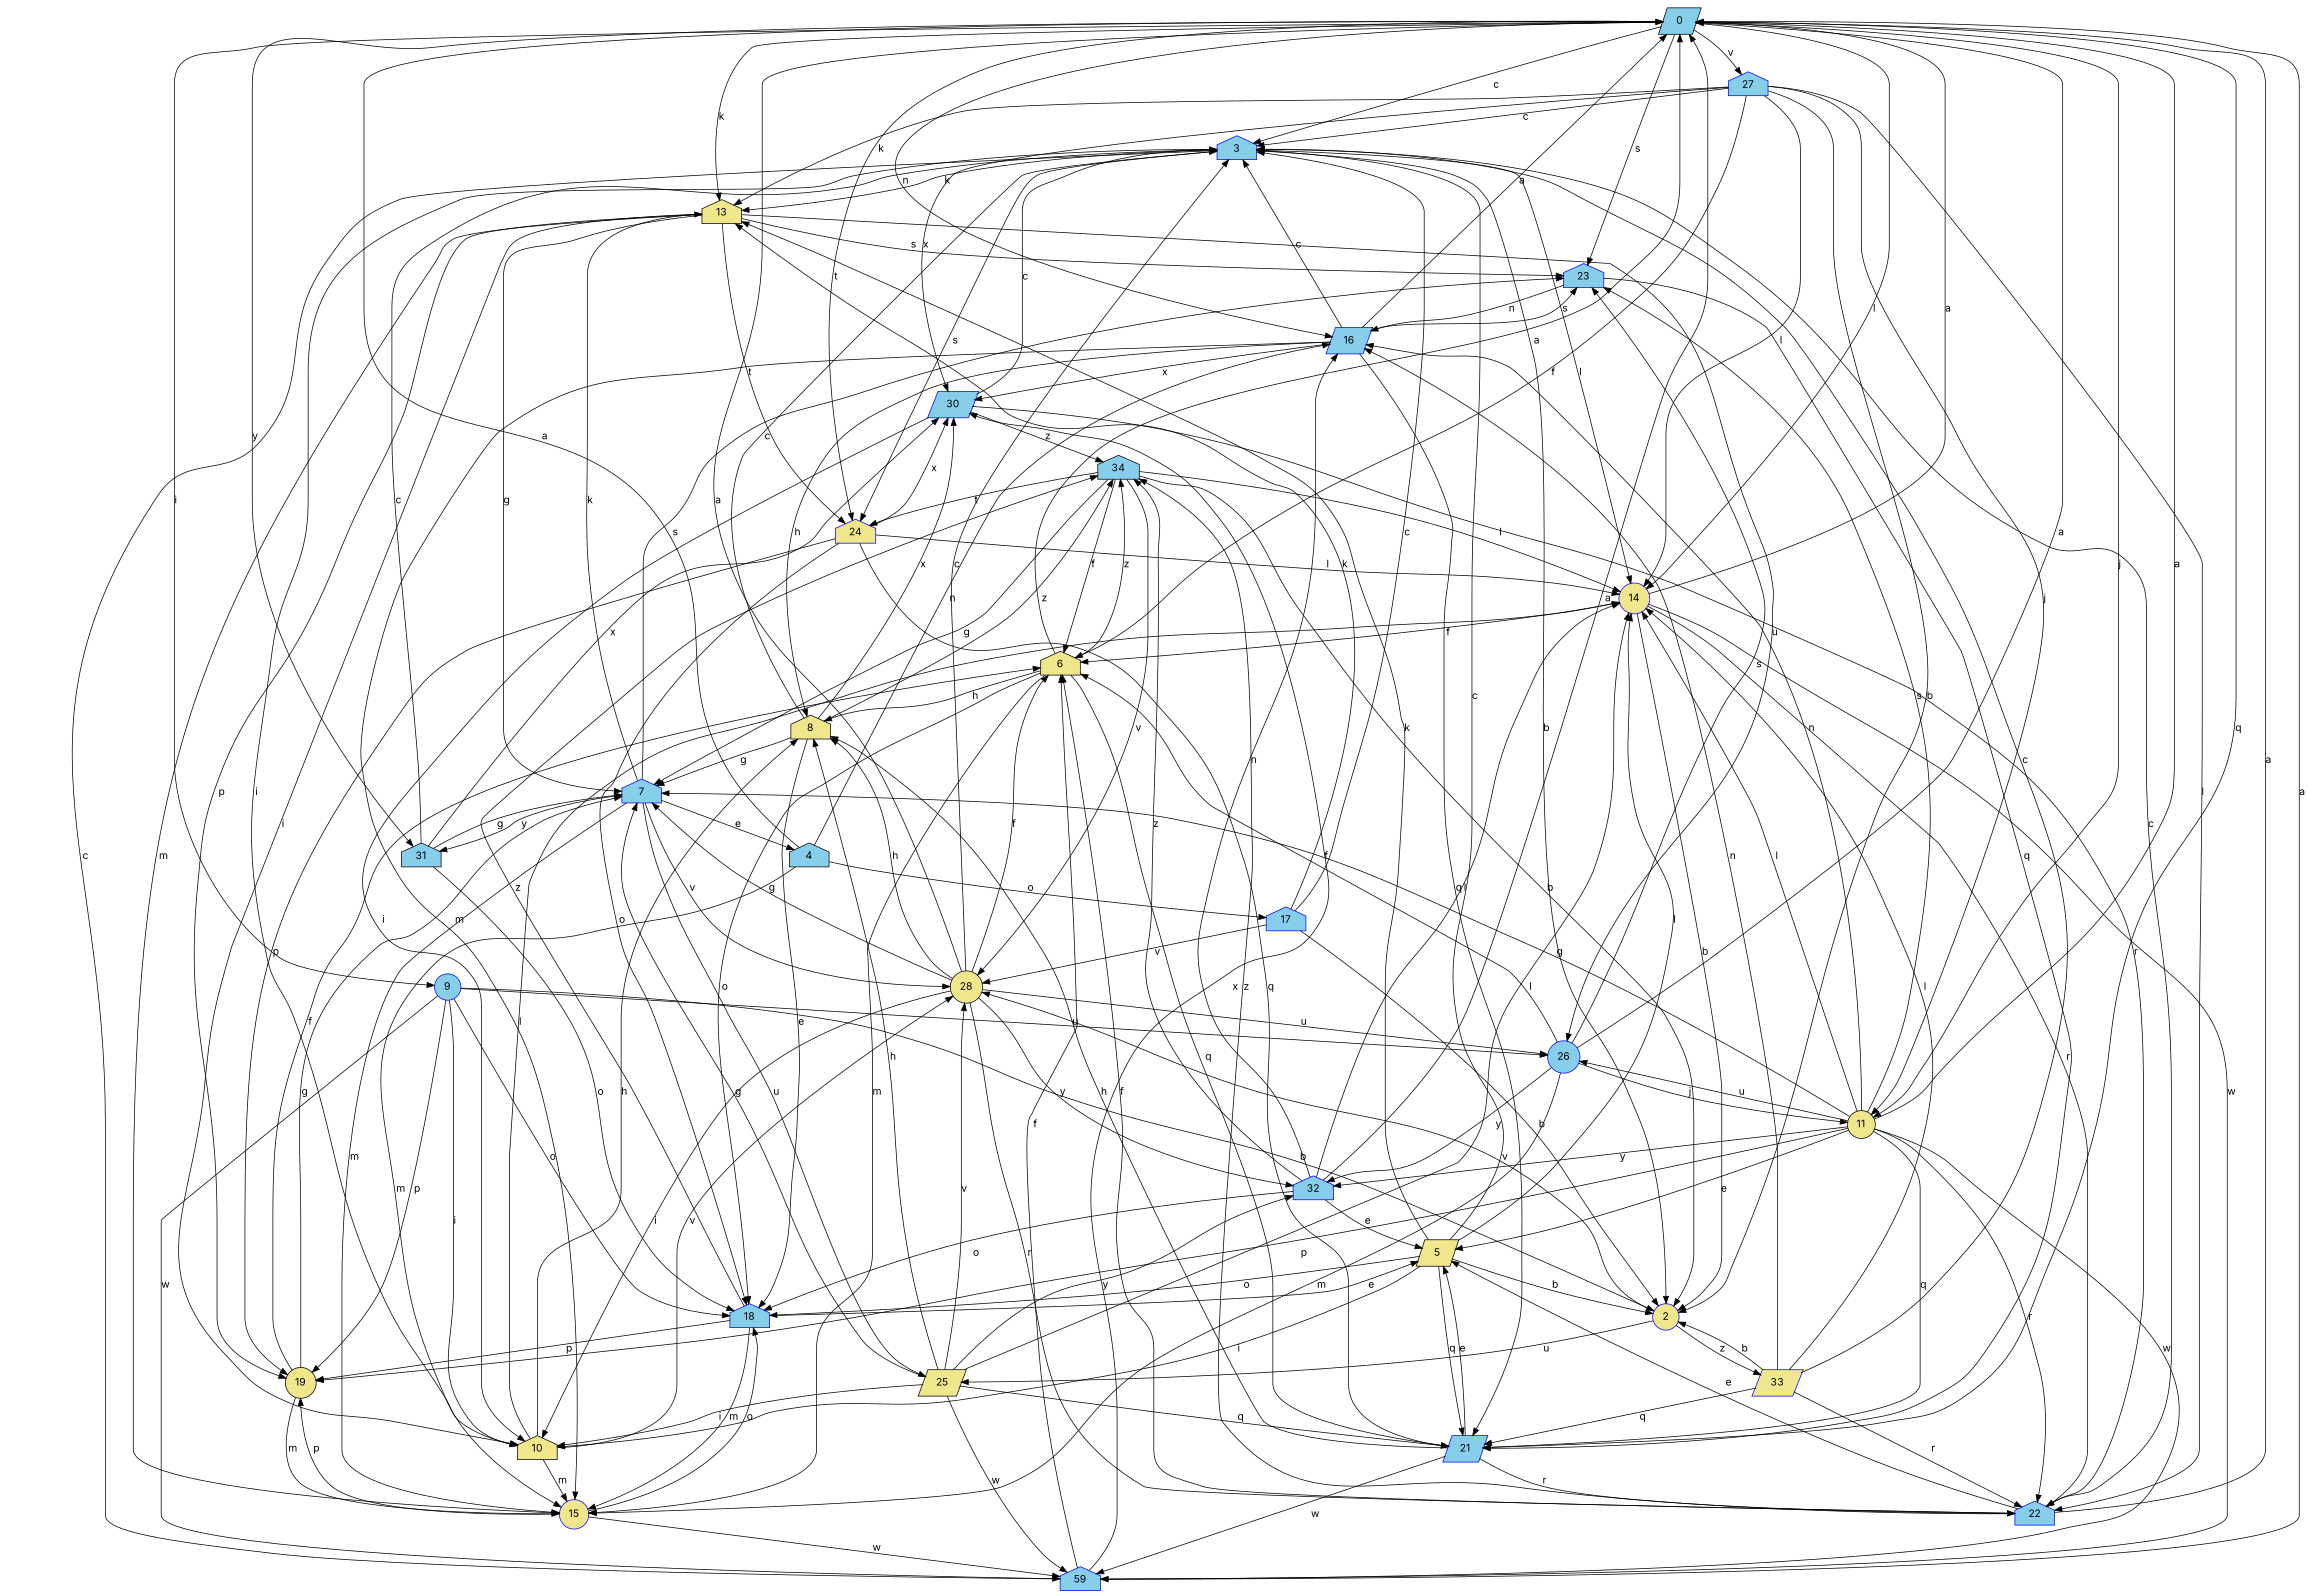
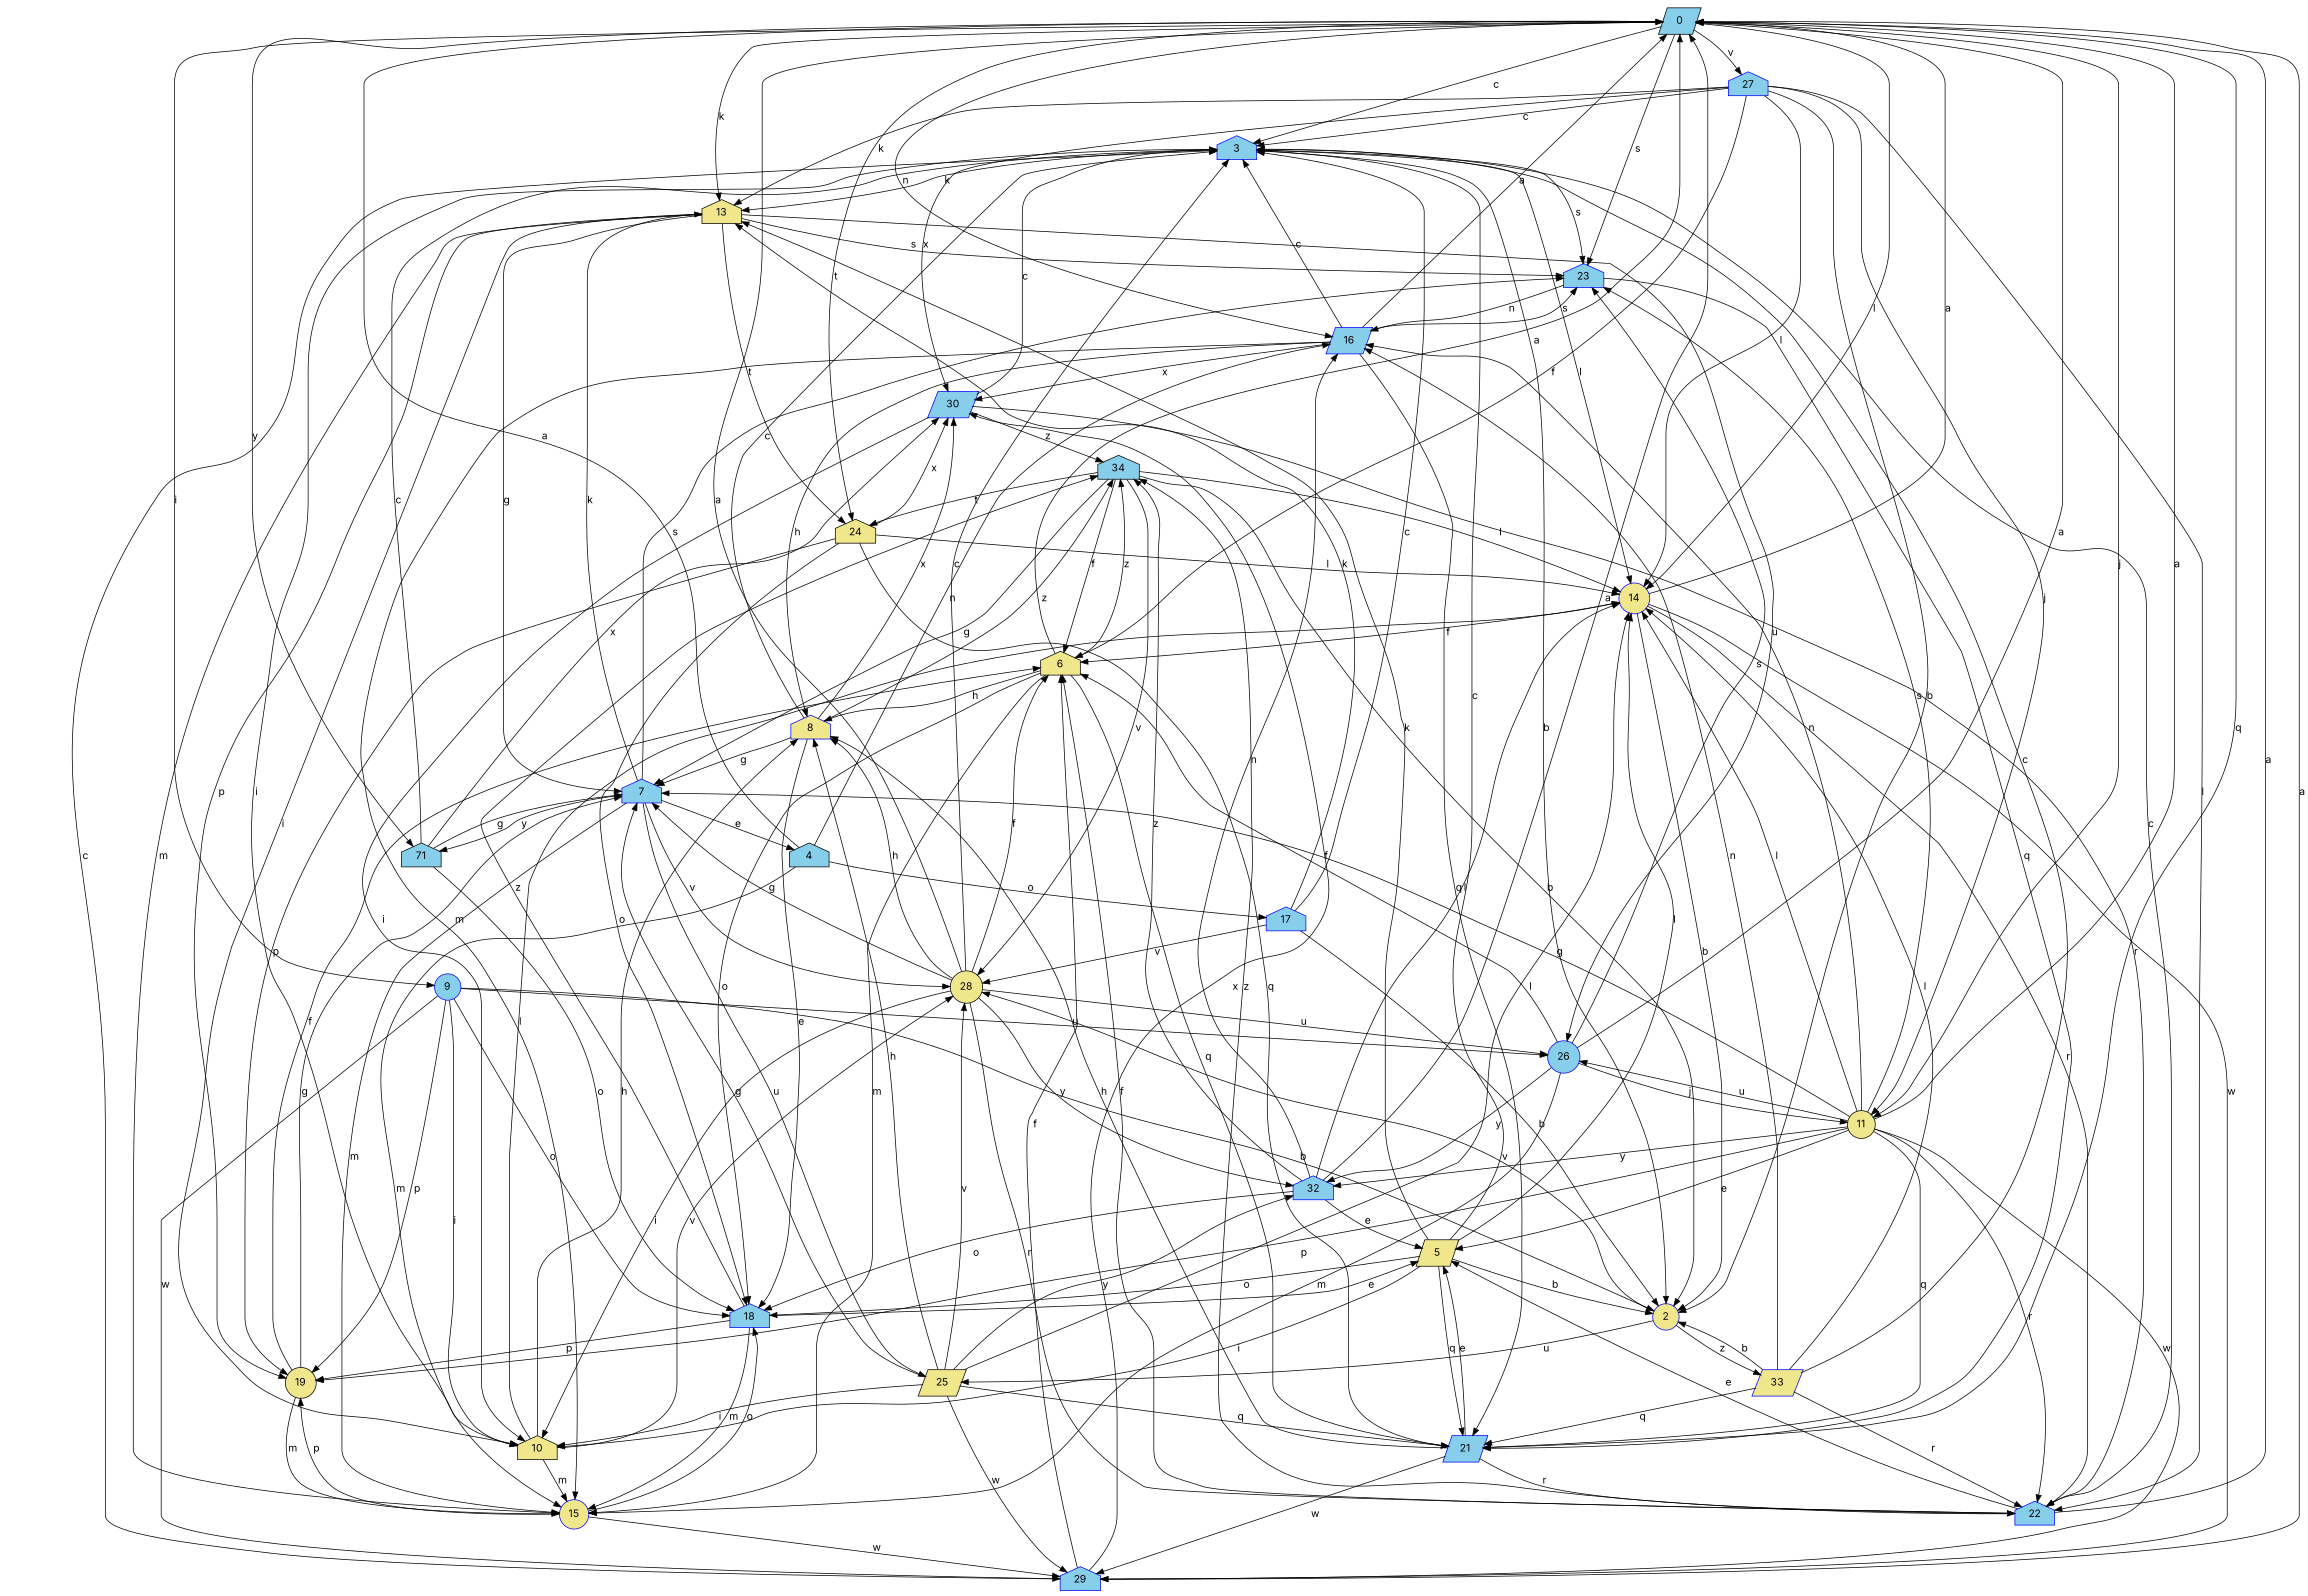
(980, 273) -> (1448, 159)
(856, 532) -> (856, 532)
(811, 728) -> (811, 728)
(421, 856) -> (421, 856)
(1080, 1580) -> (1080, 1580)
